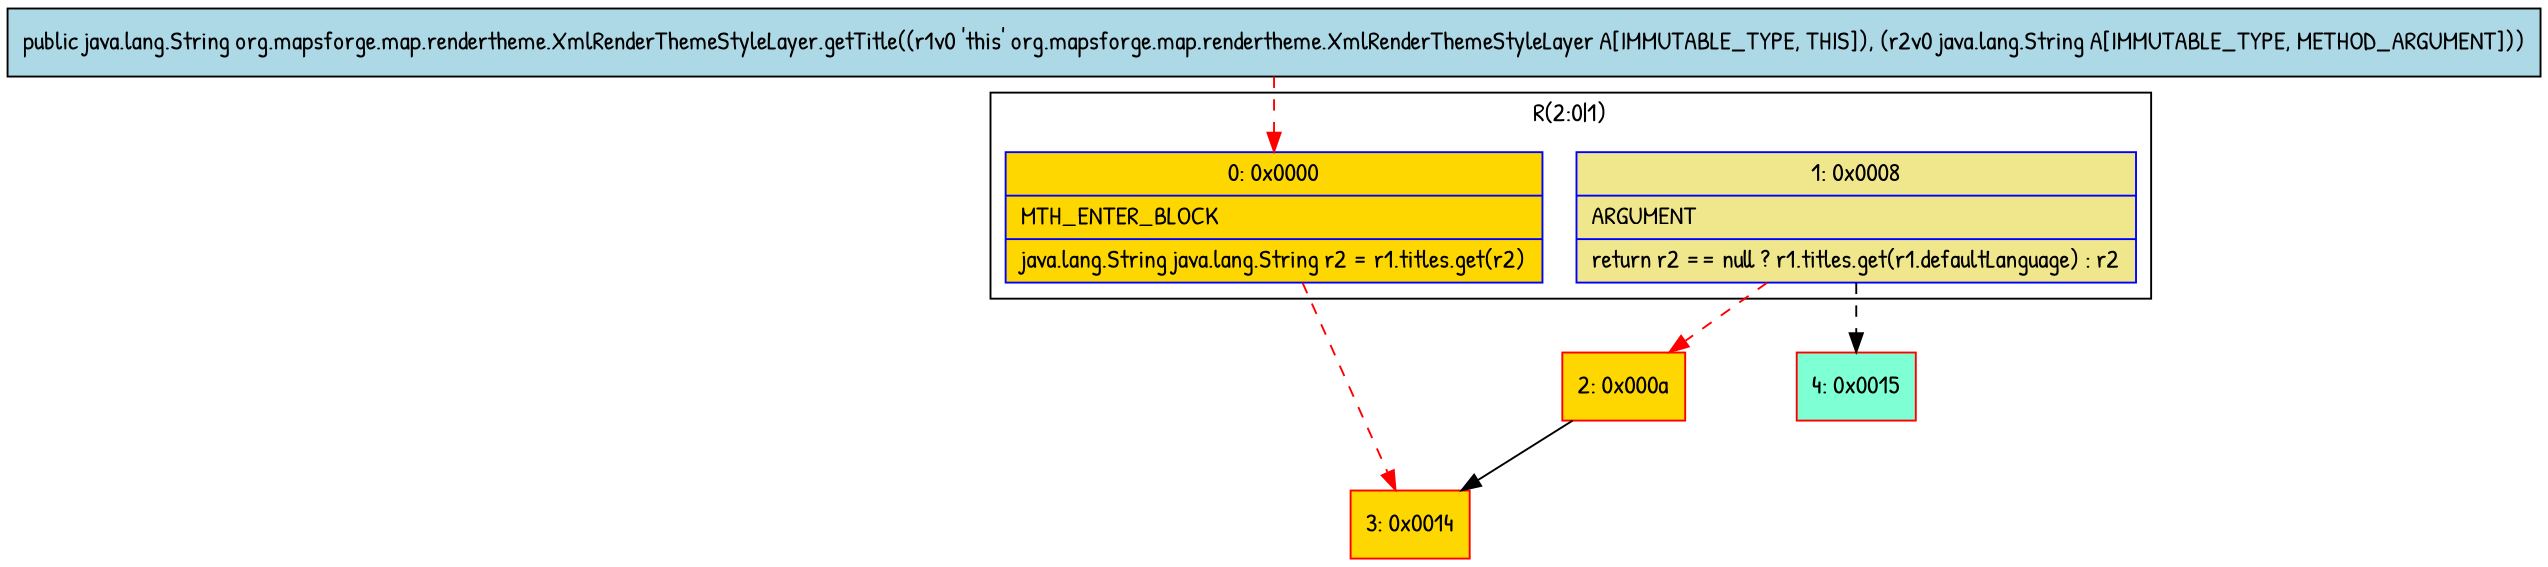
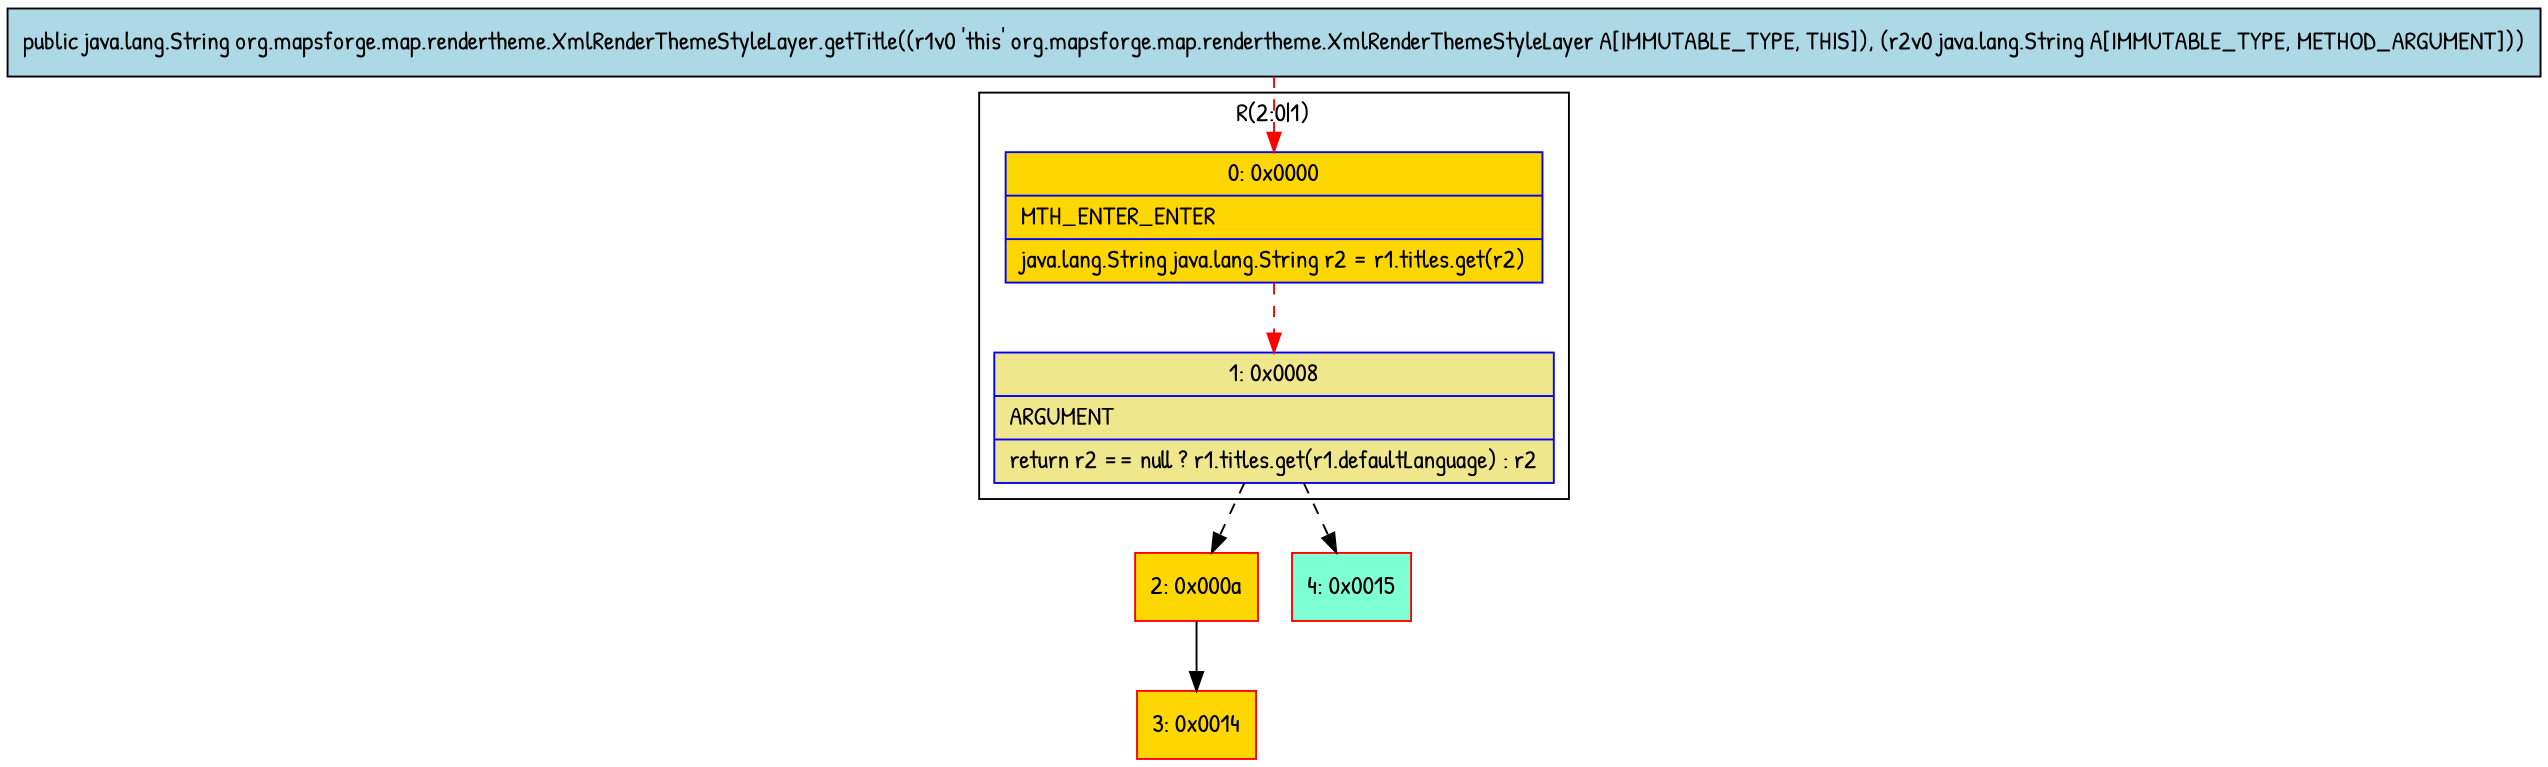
(1121, 216) -> (1118, 216)
(1726, 312) -> (1232, 510)
(1345, 378) -> (1274, 308)
